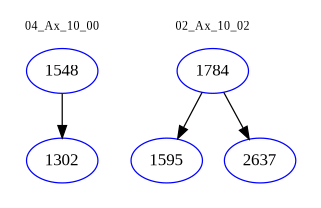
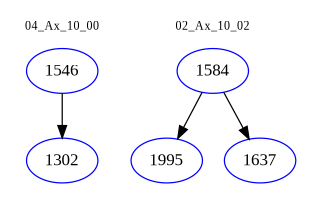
(62, 71) -> (62, 71)
(213, 71) -> (213, 71)
(167, 161) -> (167, 161)
(260, 161) -> (260, 161)
